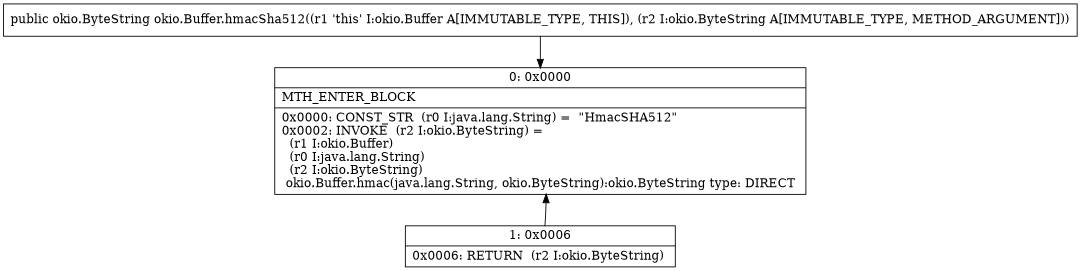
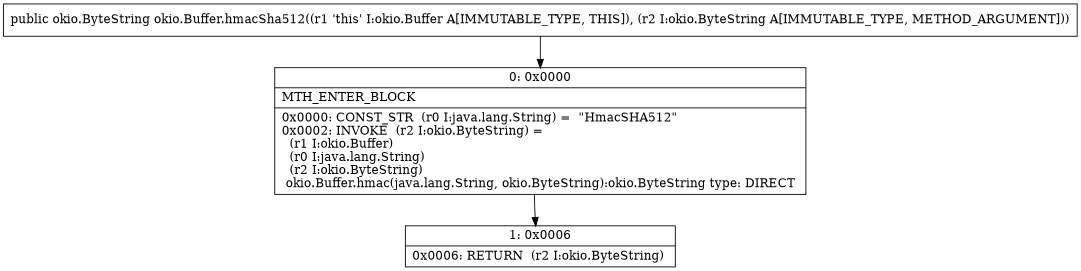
(546, 215) -> (535, 206)
